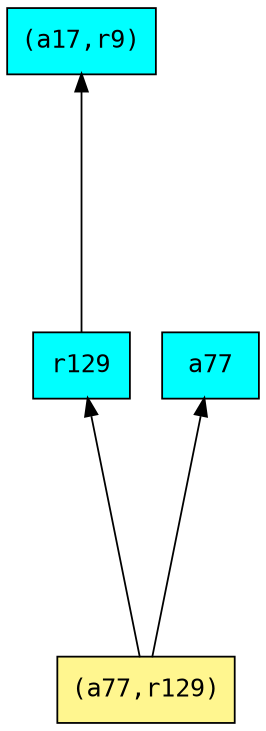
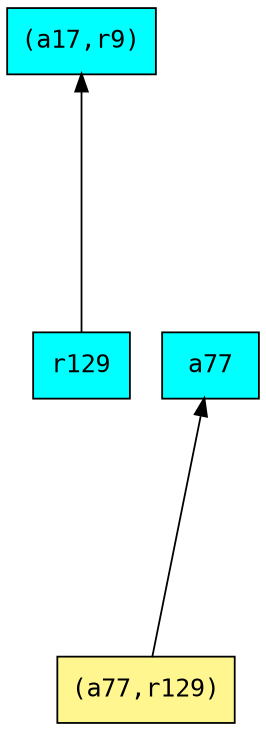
(116, 537) -> none
